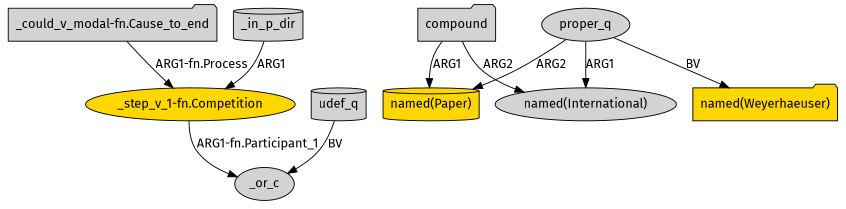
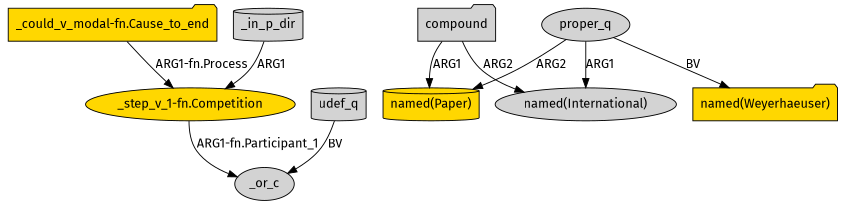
(113, 25) -> (113, 25)
